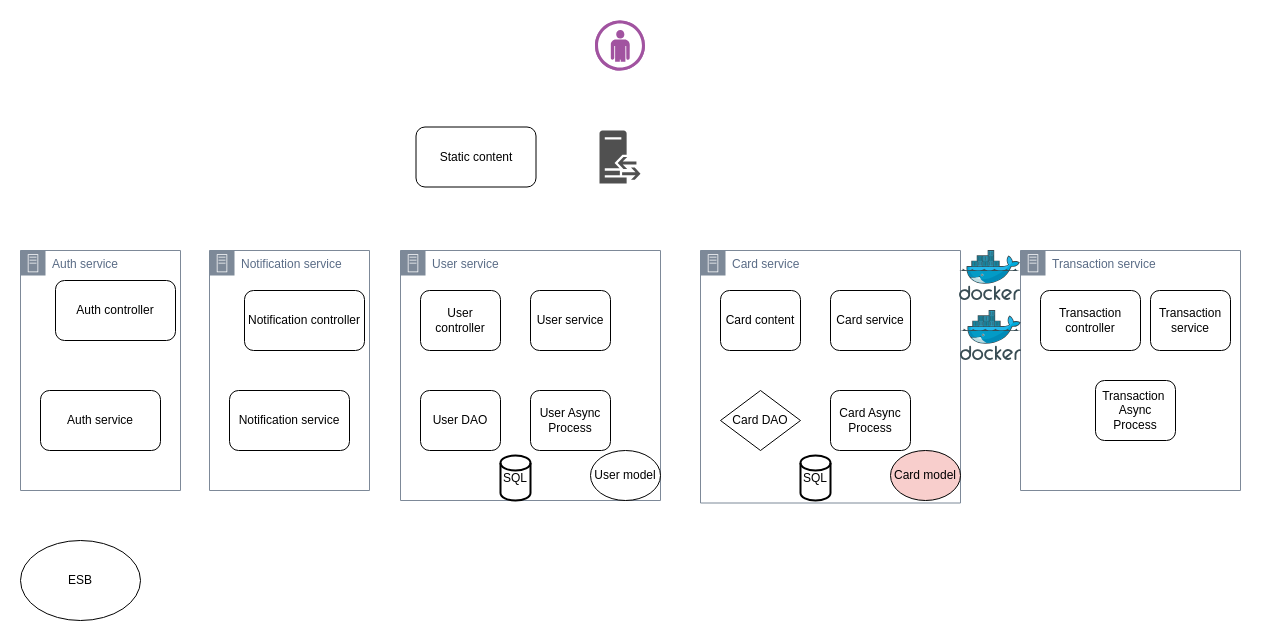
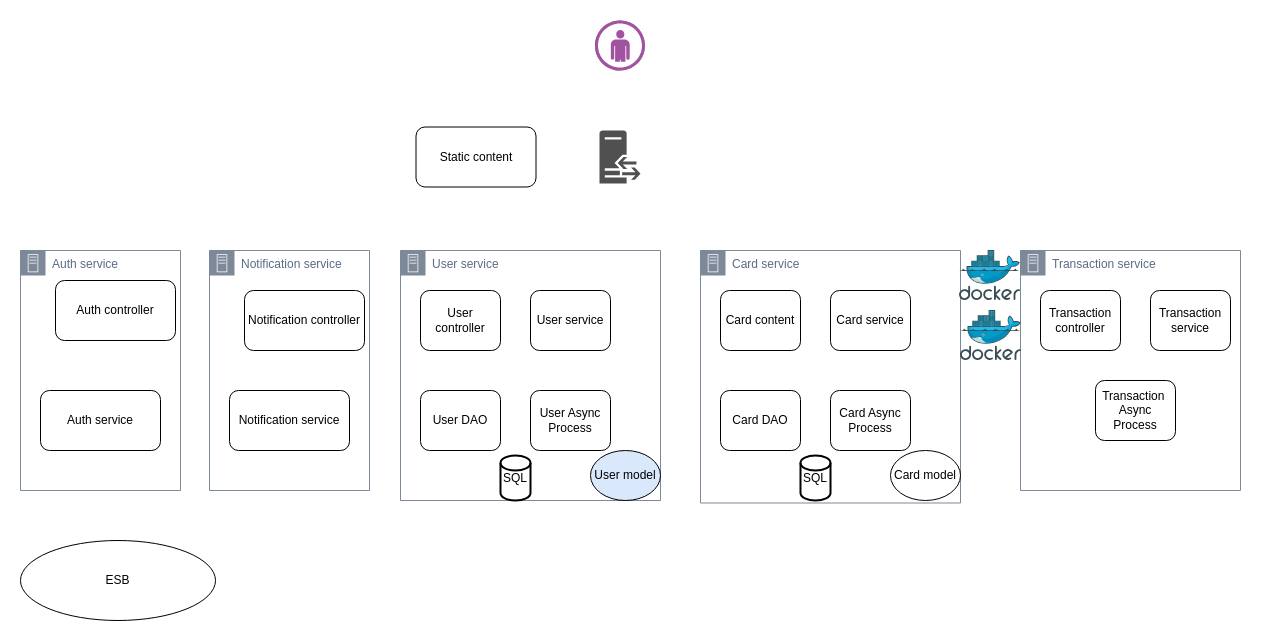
(1091, 321) -> (1081, 321)
(761, 421) -> (761, 421)
(626, 476) -> (626, 476)
(926, 476) -> (926, 476)
(81, 581) -> (118, 581)
